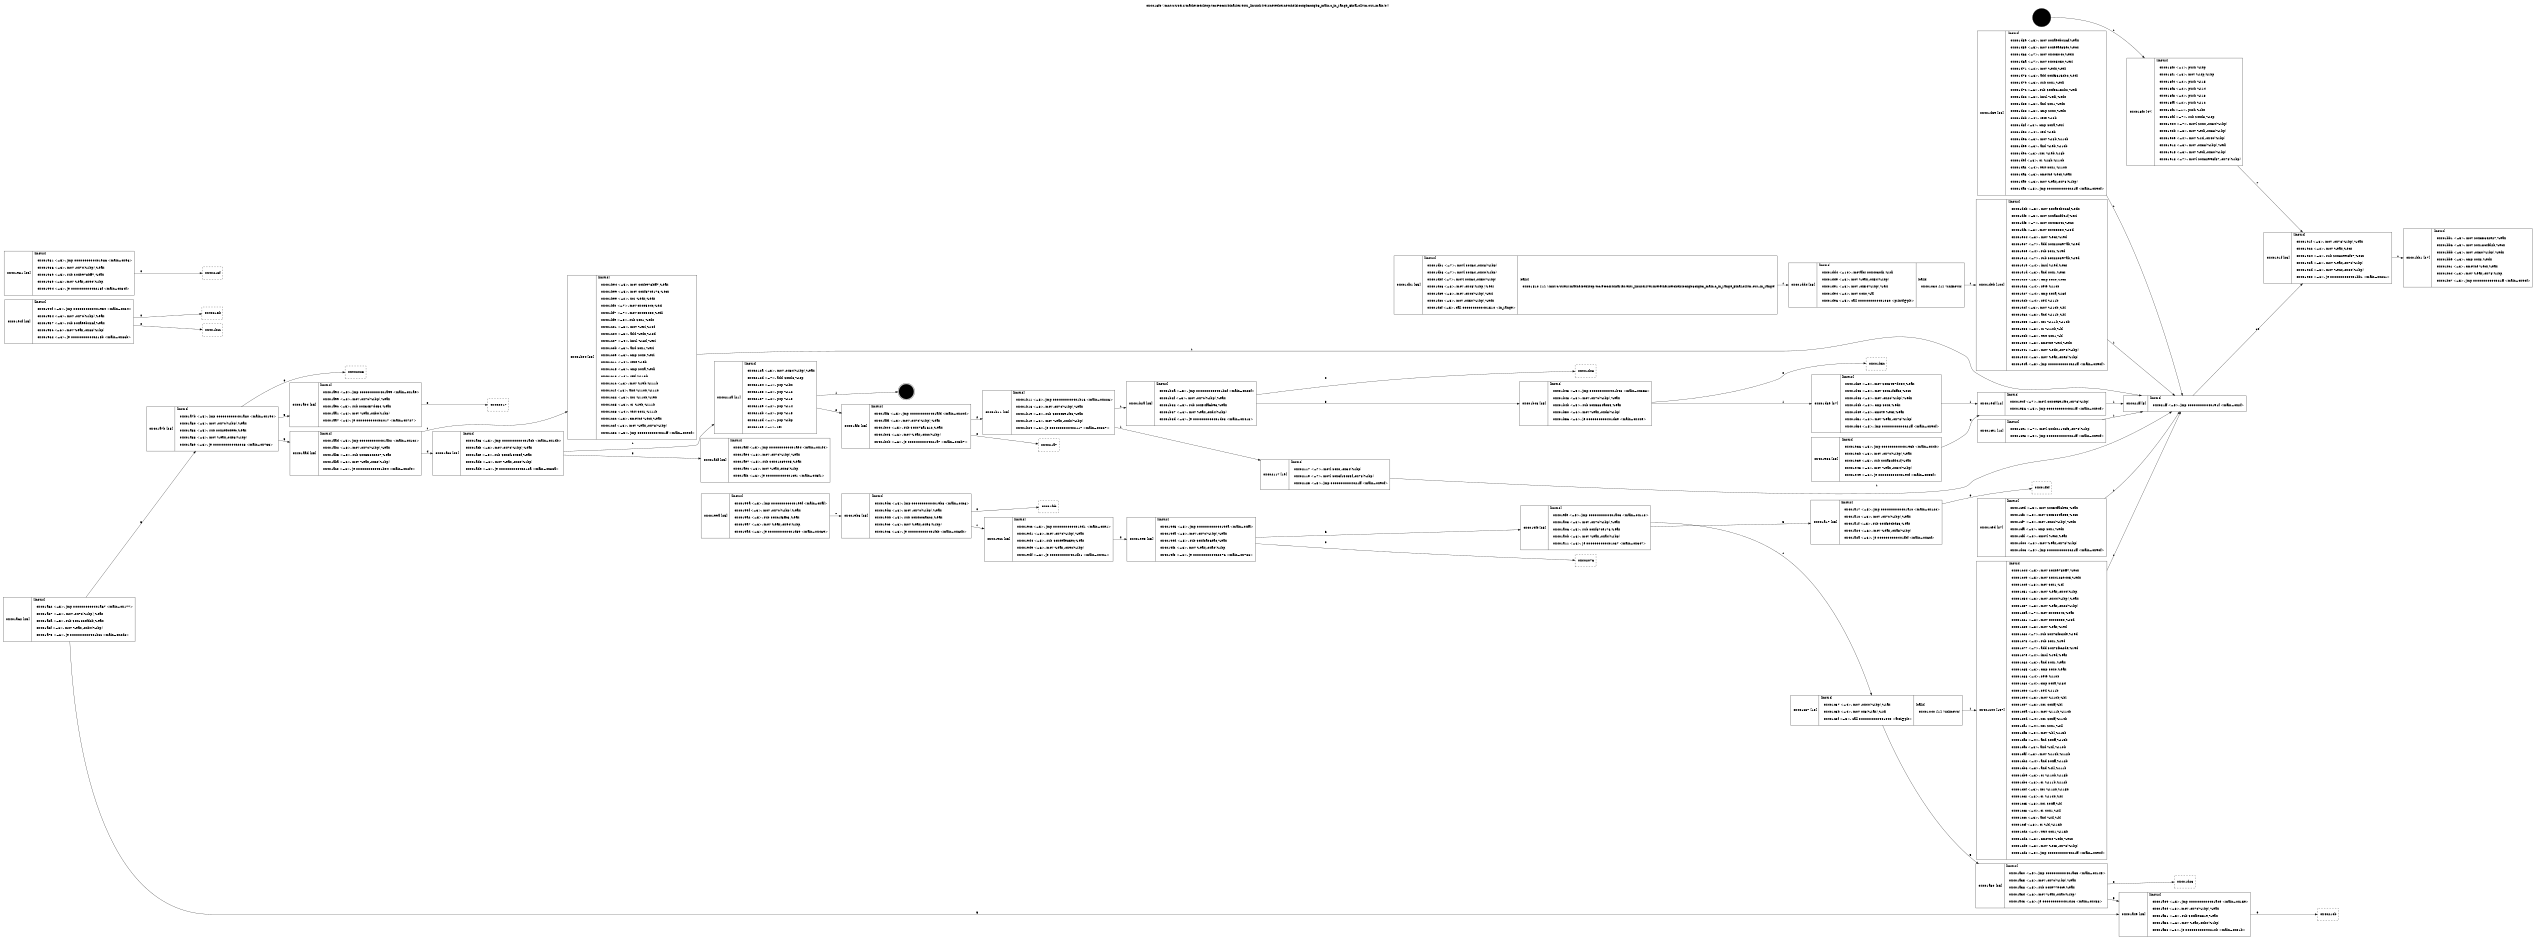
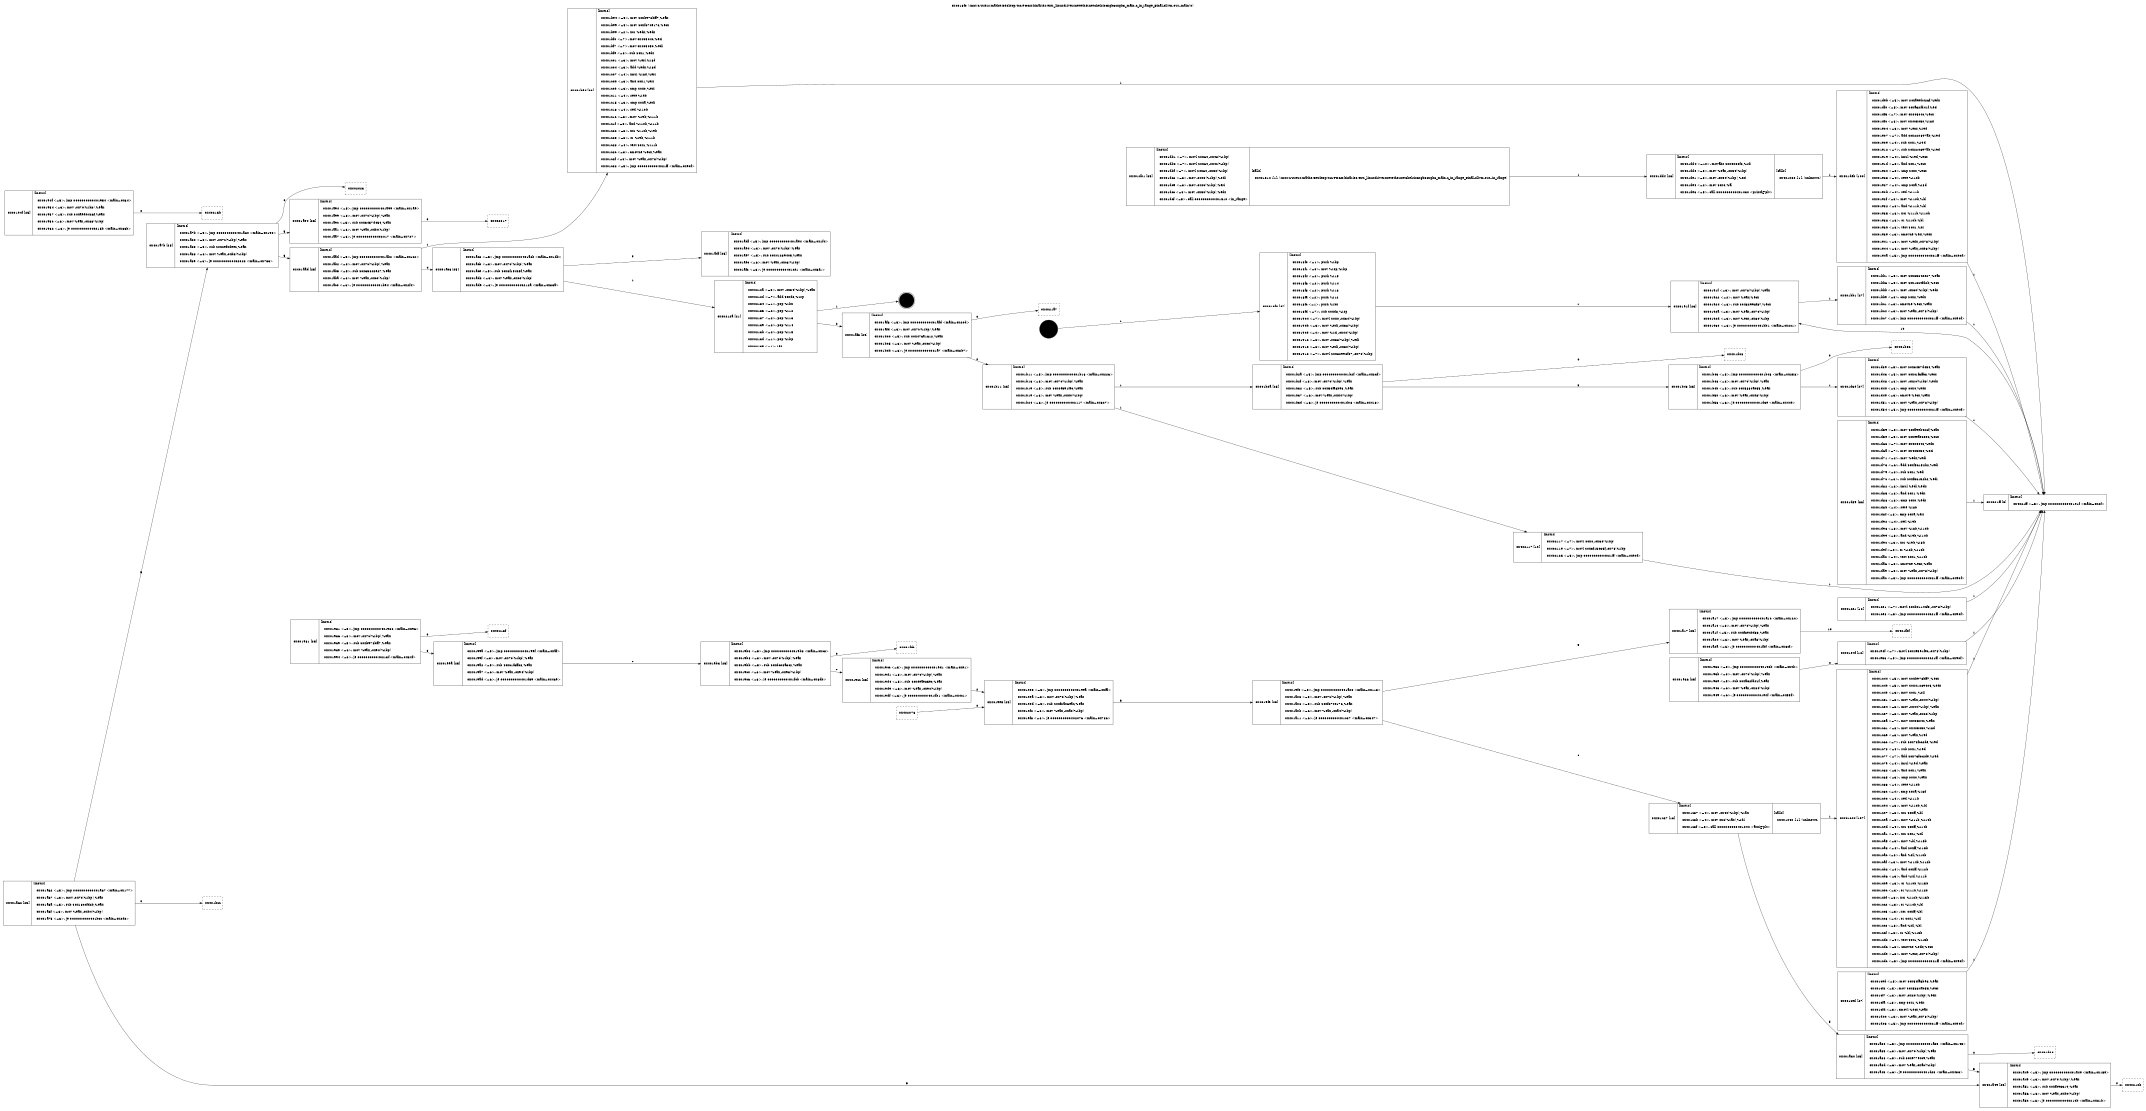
(167, 327) -> (167, 903)
none -> (2017, 396)
(1958, 404) -> (2004, 452)
(1970, 496) -> (1829, 629)
(1414, 553) -> (950, 710)
none -> (426, 653)
